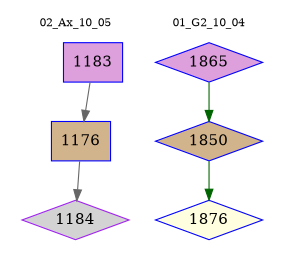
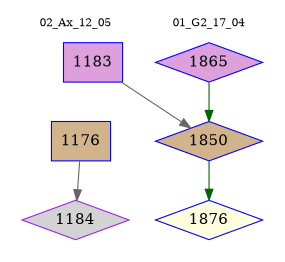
(76, 24) -> (76, 24)
(209, 24) -> (209, 24)
(88, 96) -> (154, 104)
